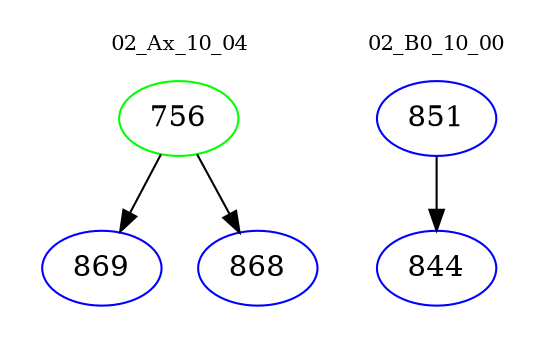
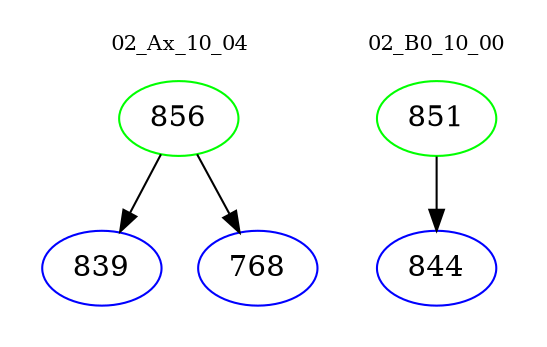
(179, 119) -> (179, 119)
(437, 119) -> (437, 119)
(102, 268) -> (102, 268)
(258, 268) -> (258, 268)
